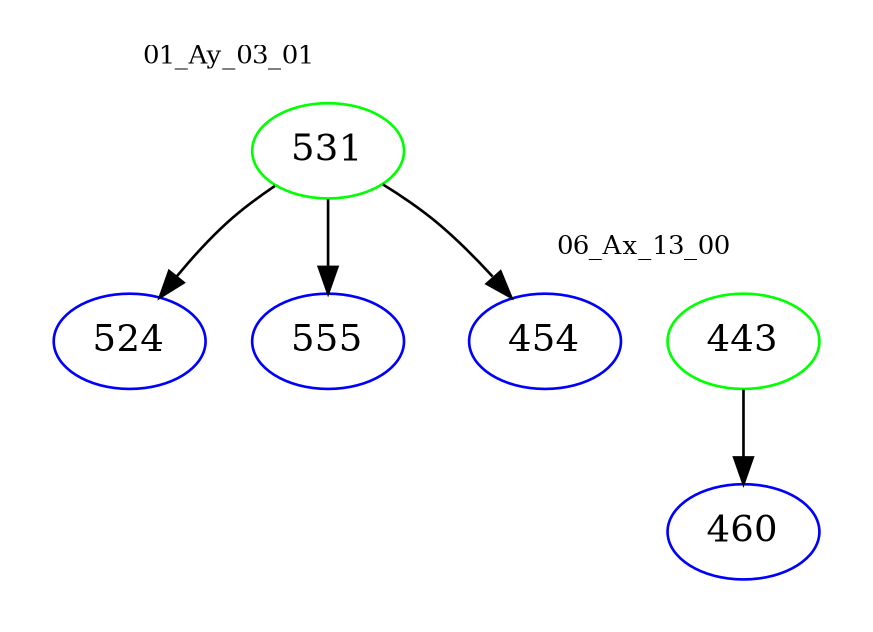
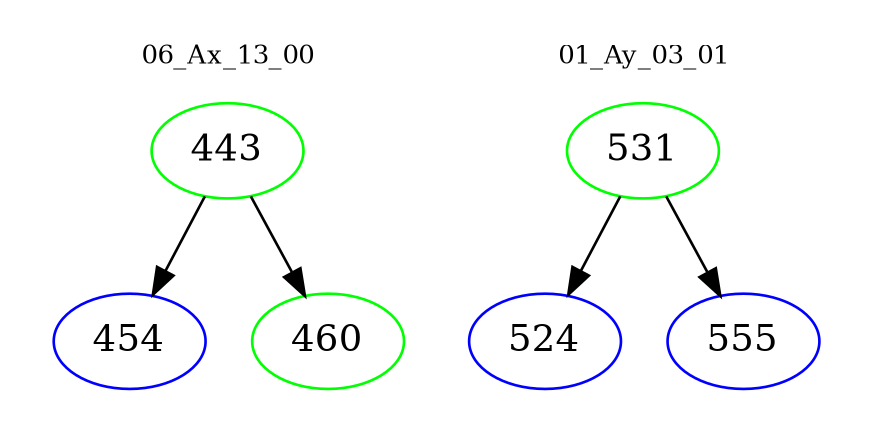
(465, 248) -> (185, 234)
(743, 532) -> (328, 341)
